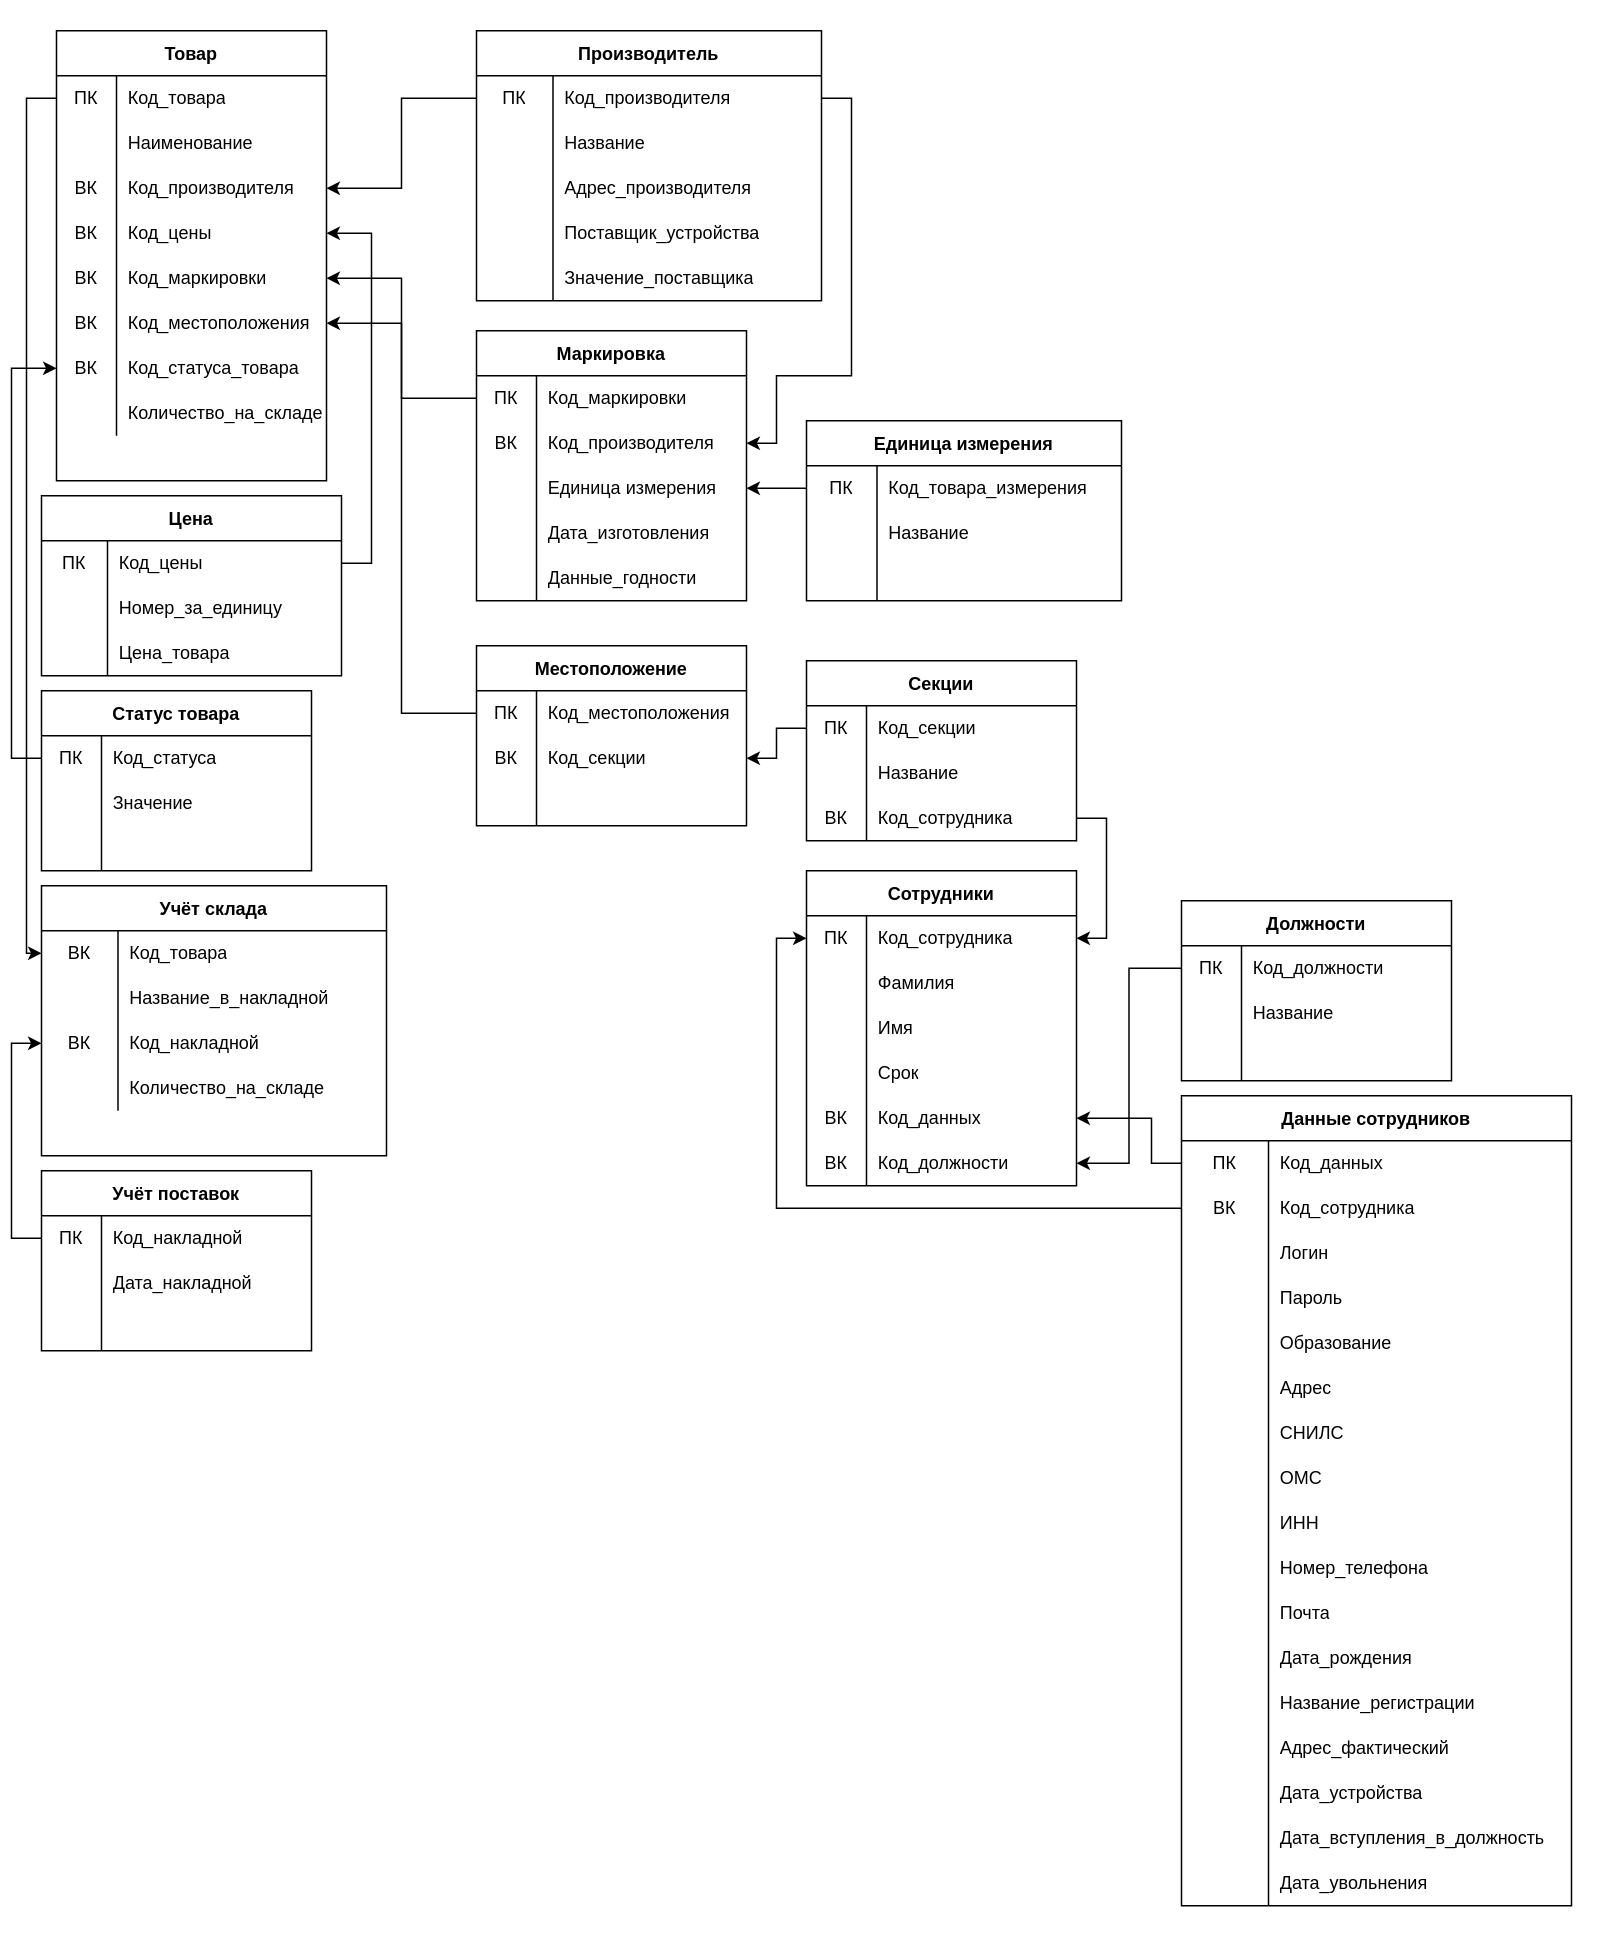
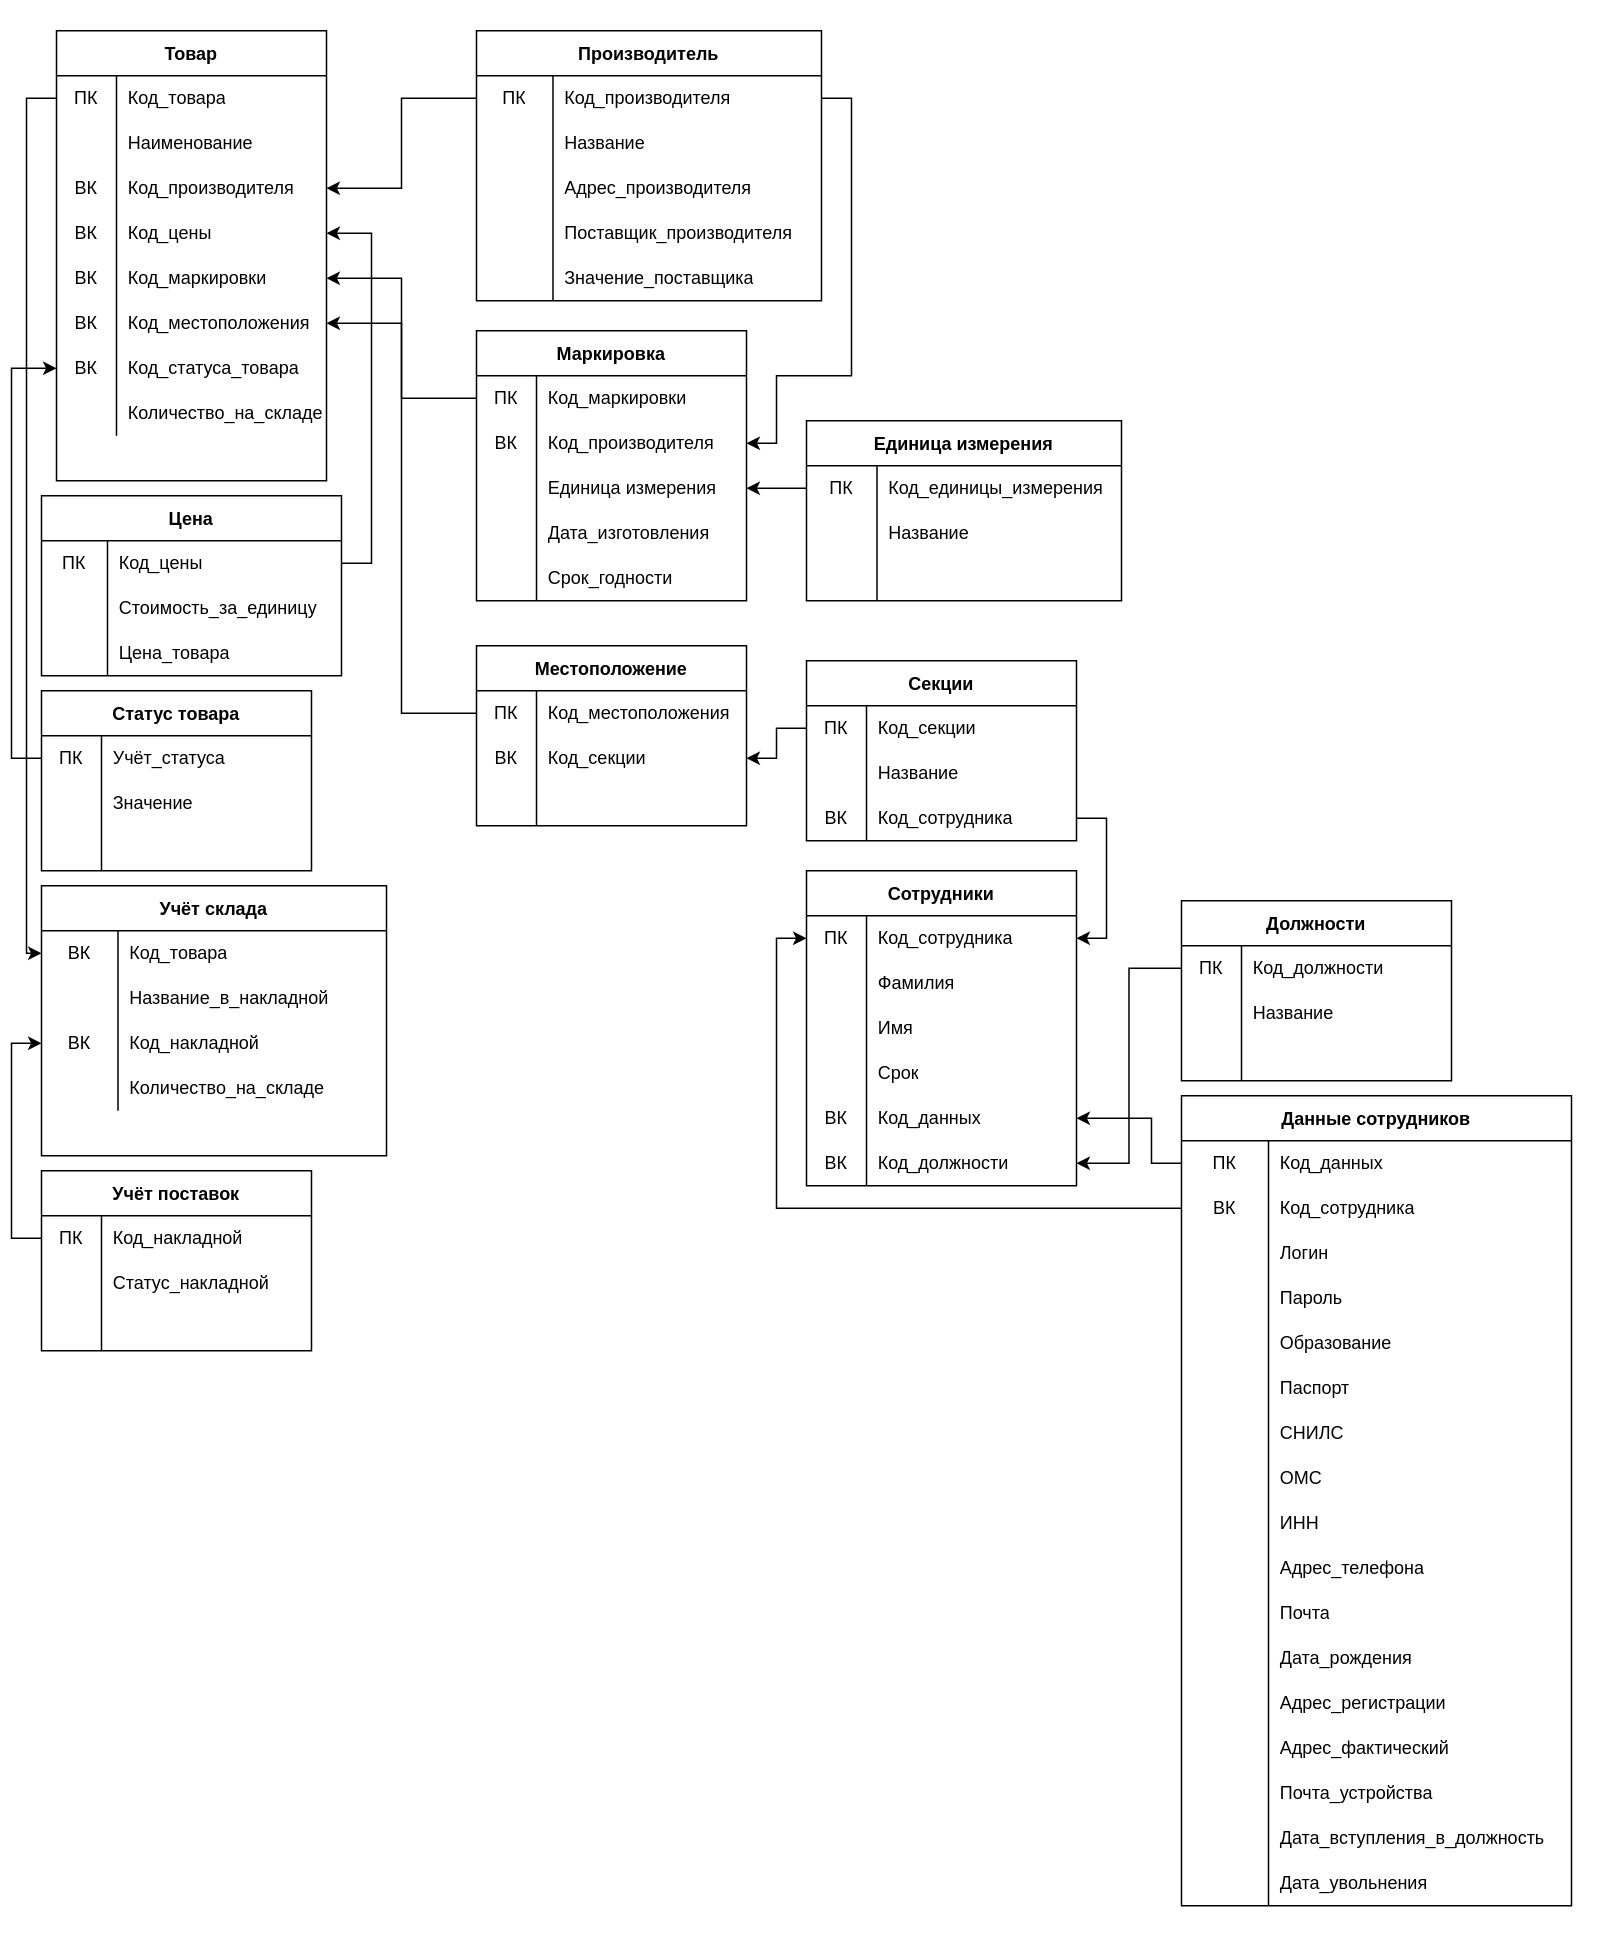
(666, 233) -> (681, 233)
(990, 488) -> (995, 488)
(624, 578) -> (614, 578)
(200, 608) -> (220, 608)
(169, 758) -> (174, 758)
(184, 1283) -> (194, 1283)
(1305, 1388) -> (1316, 1388)
(1351, 1568) -> (1351, 1568)
(1381, 1703) -> (1366, 1703)
(1356, 1793) -> (1361, 1793)
